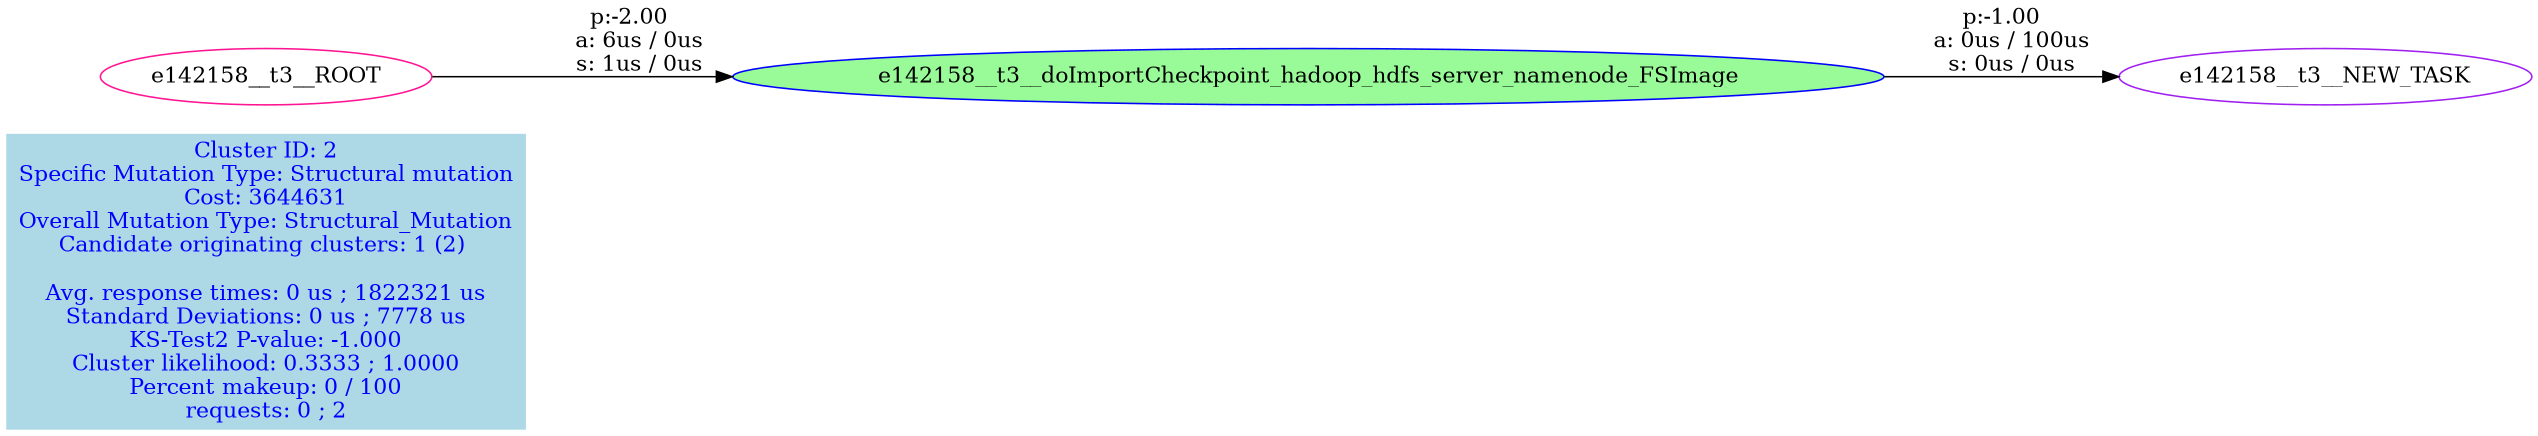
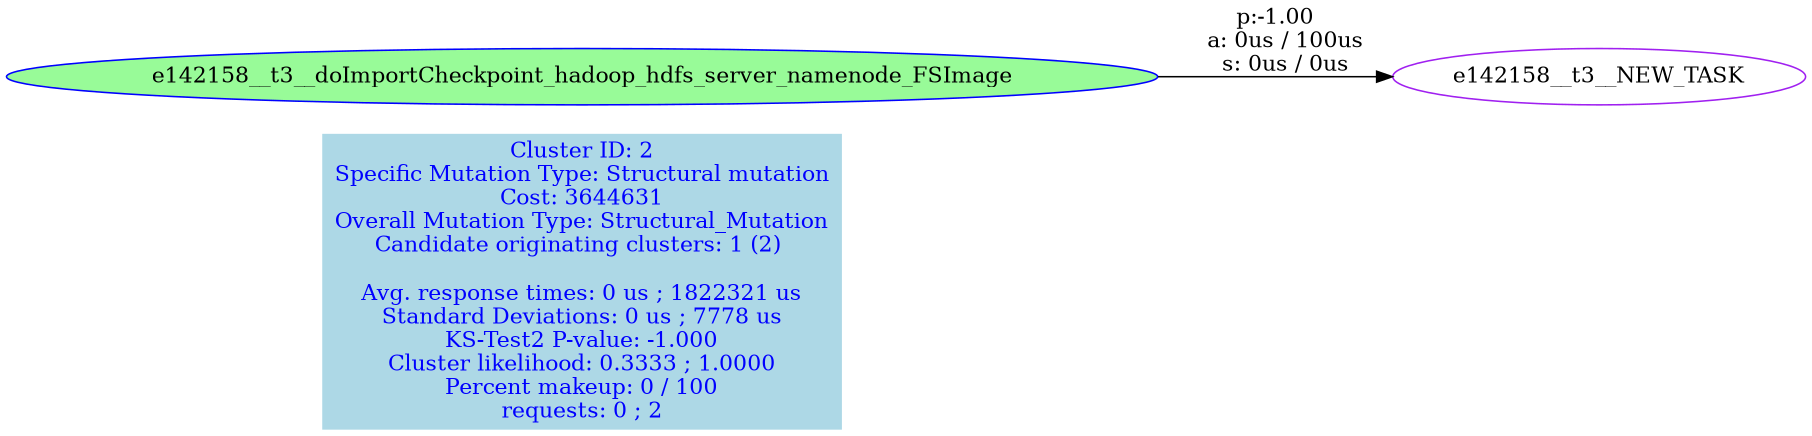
(266, 77) -> none
